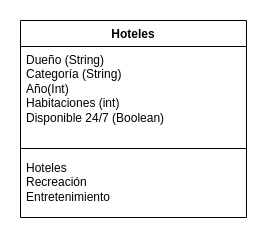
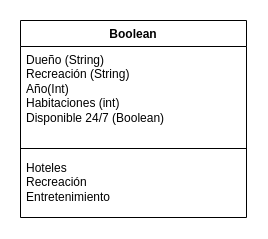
(134, 35) -> (134, 35)
(101, 90) -> (101, 90)
